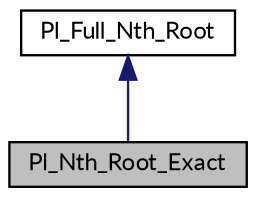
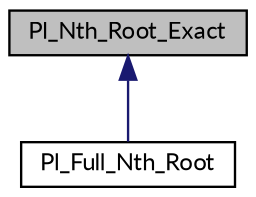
(128, 111) -> (128, 111)
